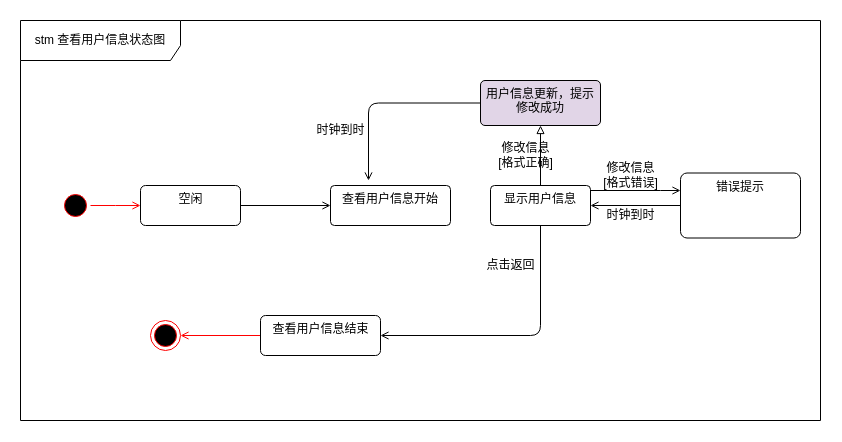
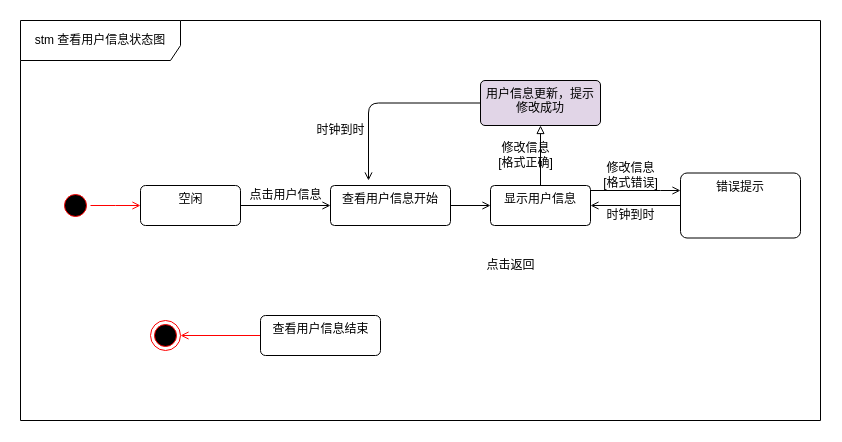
none -> (286, 196)
none -> (469, 206)
(512, 336) -> none
